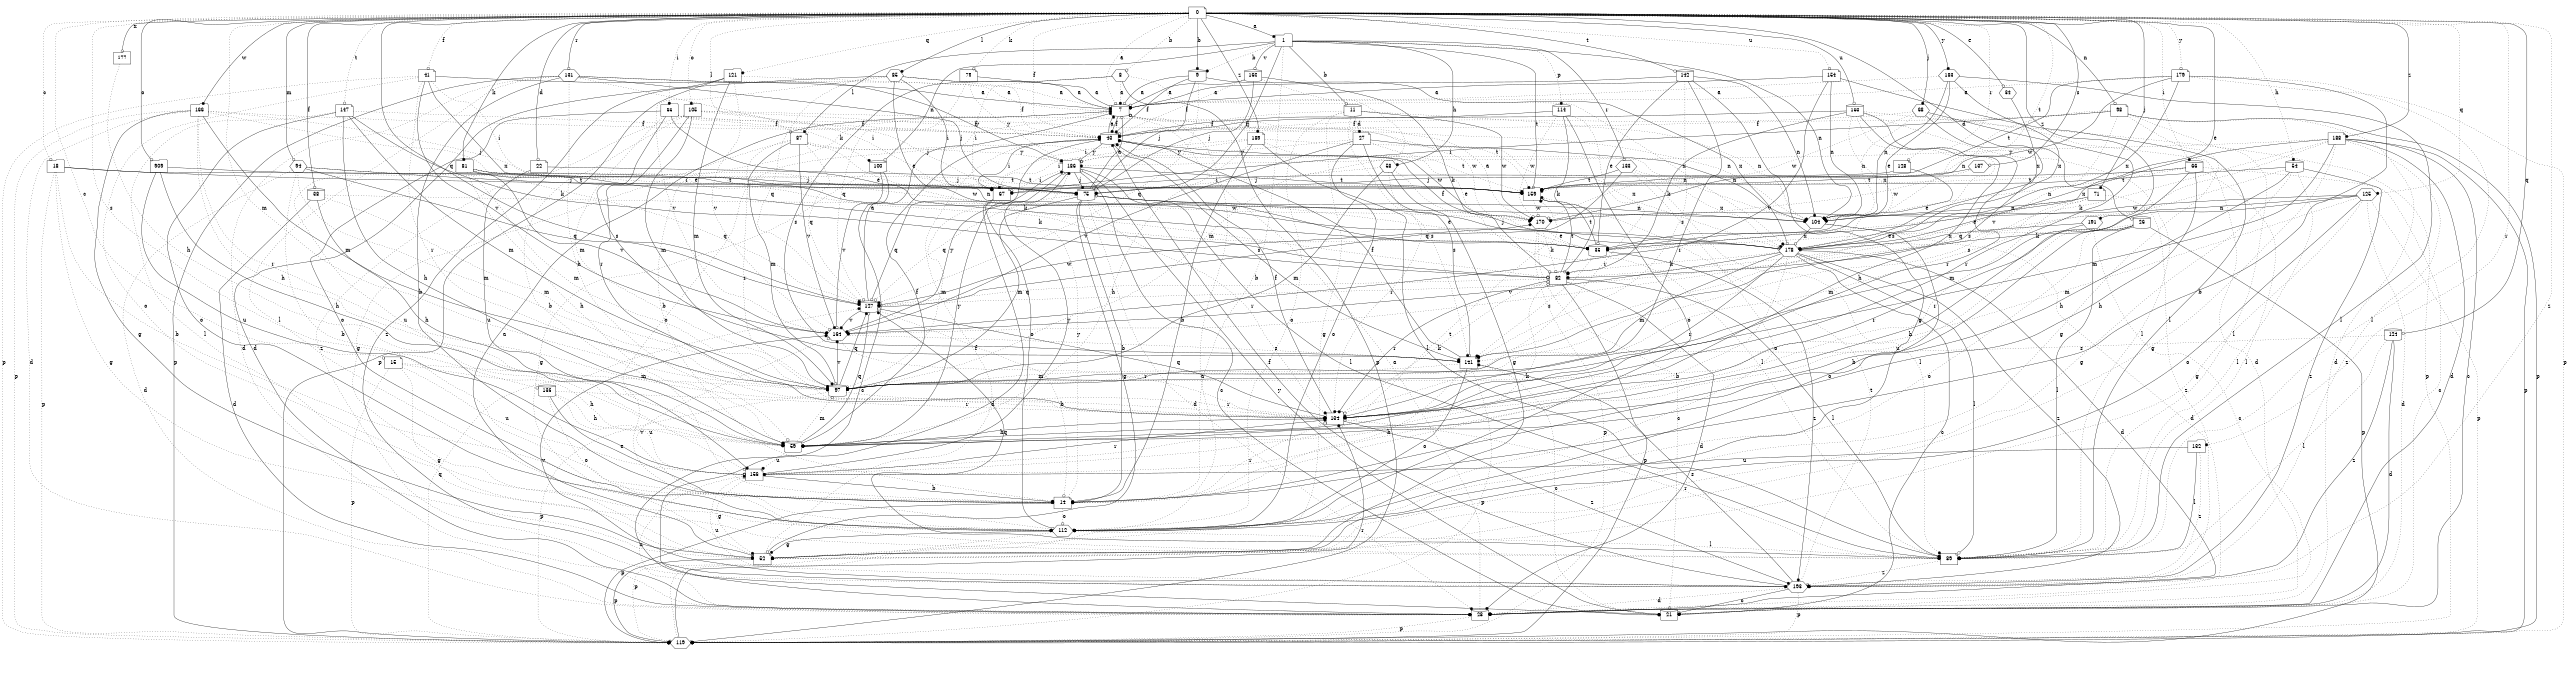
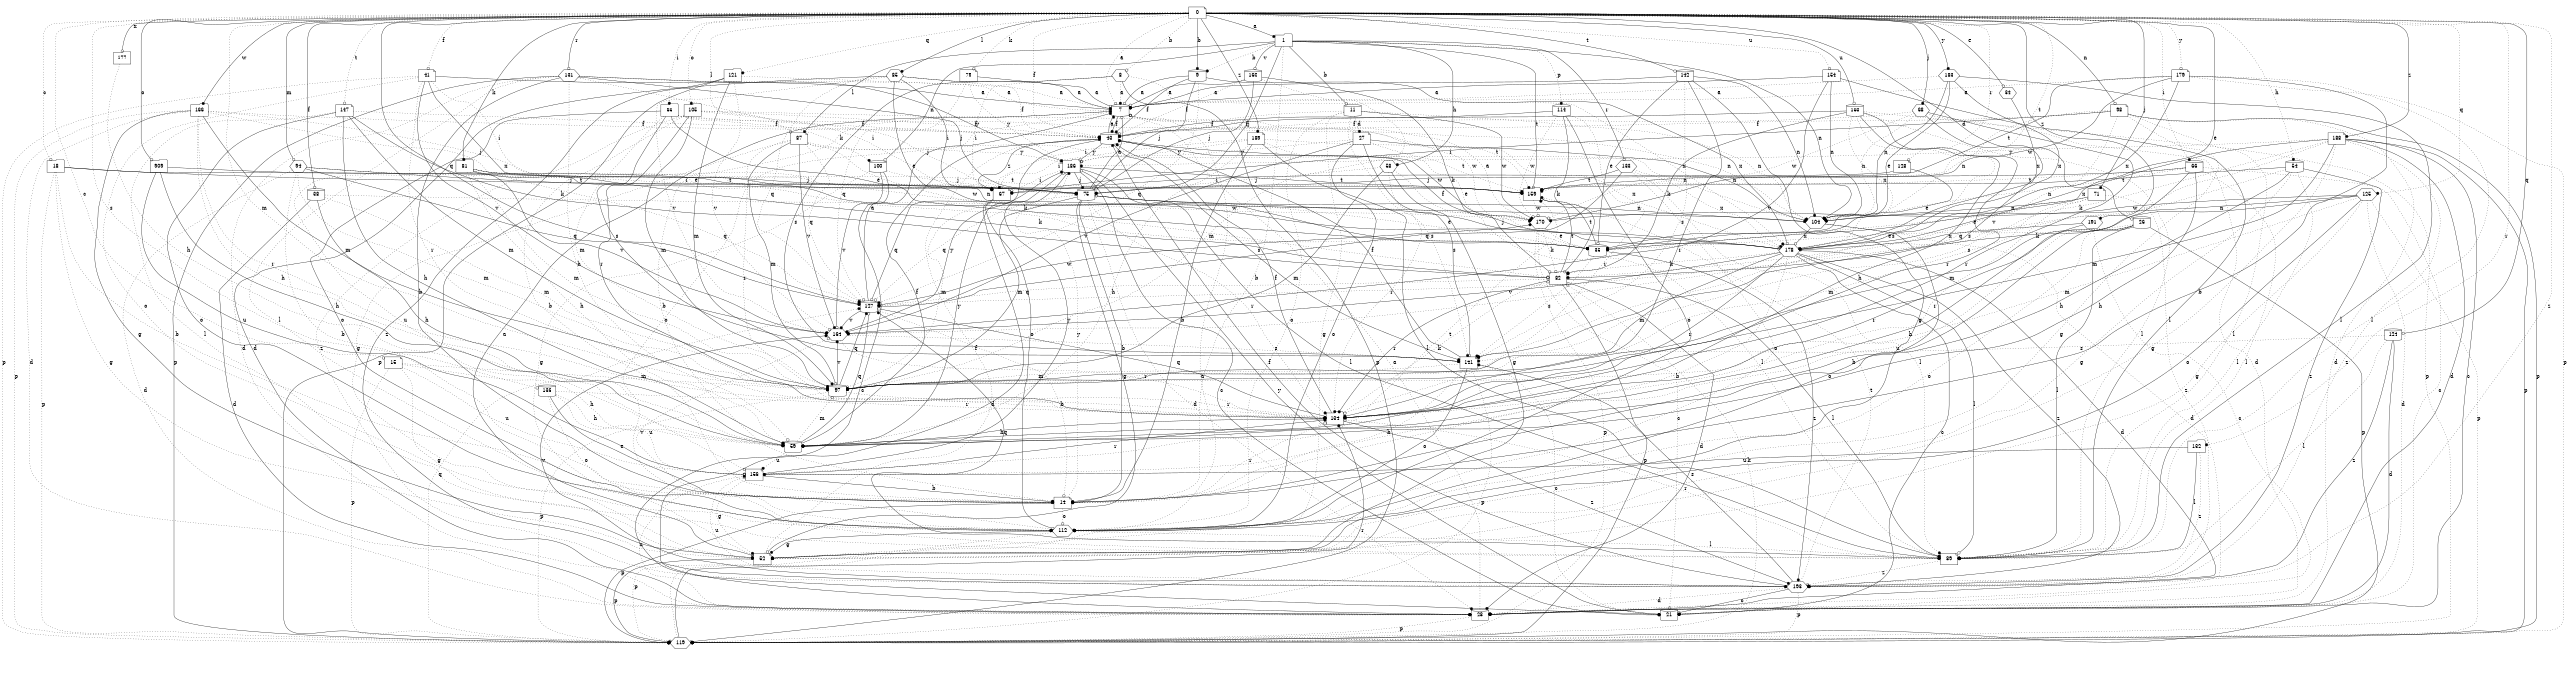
(539, 166) -> none
(1009, 166) -> (1009, 166)
(1979, 166) -> none
(1180, 454) -> (1529, 632)
